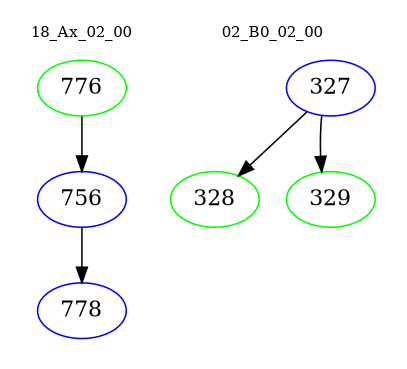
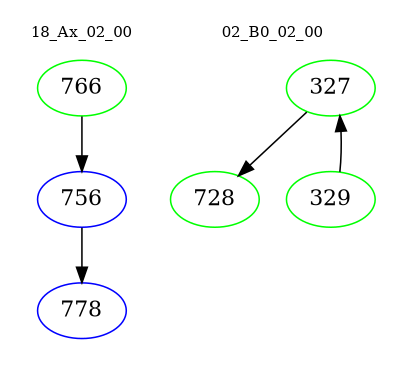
(82, 88) -> (82, 88)
(331, 88) -> (331, 88)
(320, 136) -> (341, 152)
(215, 199) -> (215, 199)
